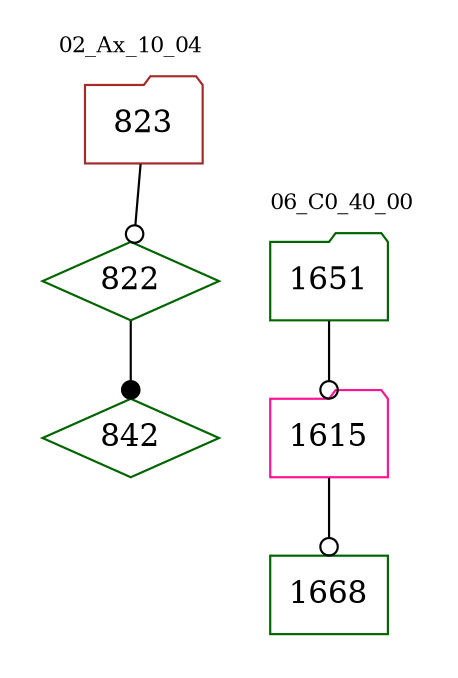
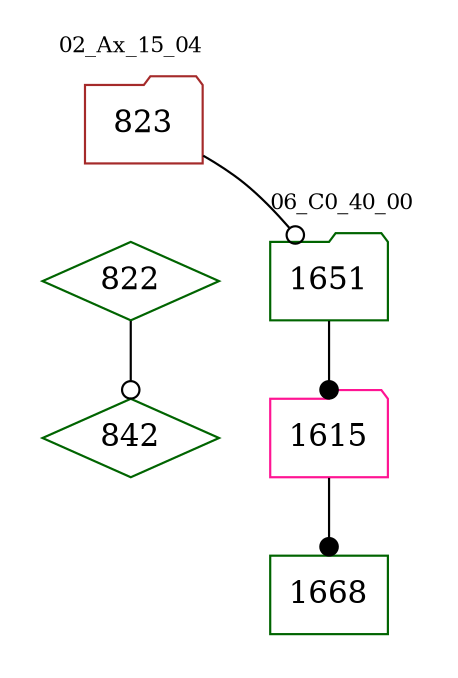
(131, 47) -> (131, 47)
(138, 195) -> (266, 203)
(131, 351) -> (131, 351)
(329, 351) -> (329, 351)
(329, 508) -> (329, 508)
